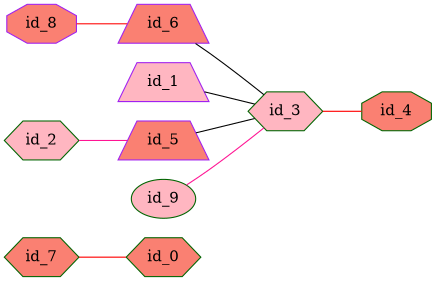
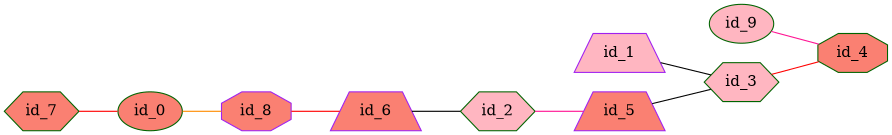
(230, 68) -> (436, 111)
none -> (202, 111)
(226, 157) -> (795, 38)
(164, 257) -> (150, 111)
